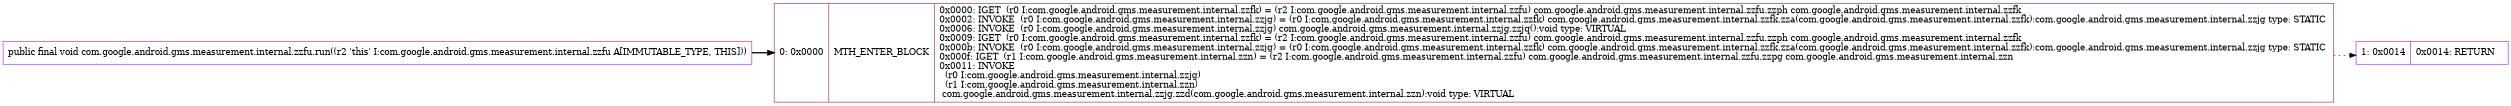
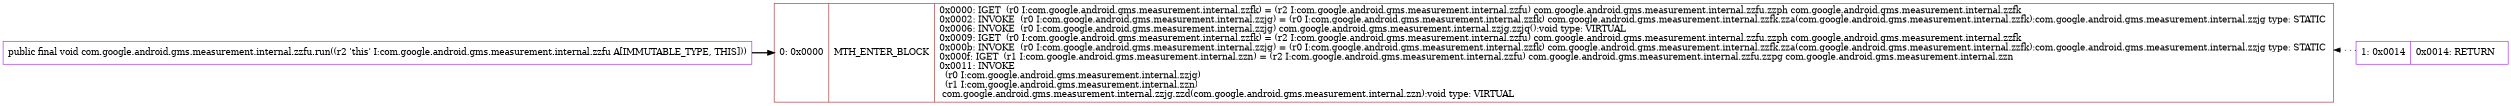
(2342, 55) -> (2348, 50)
